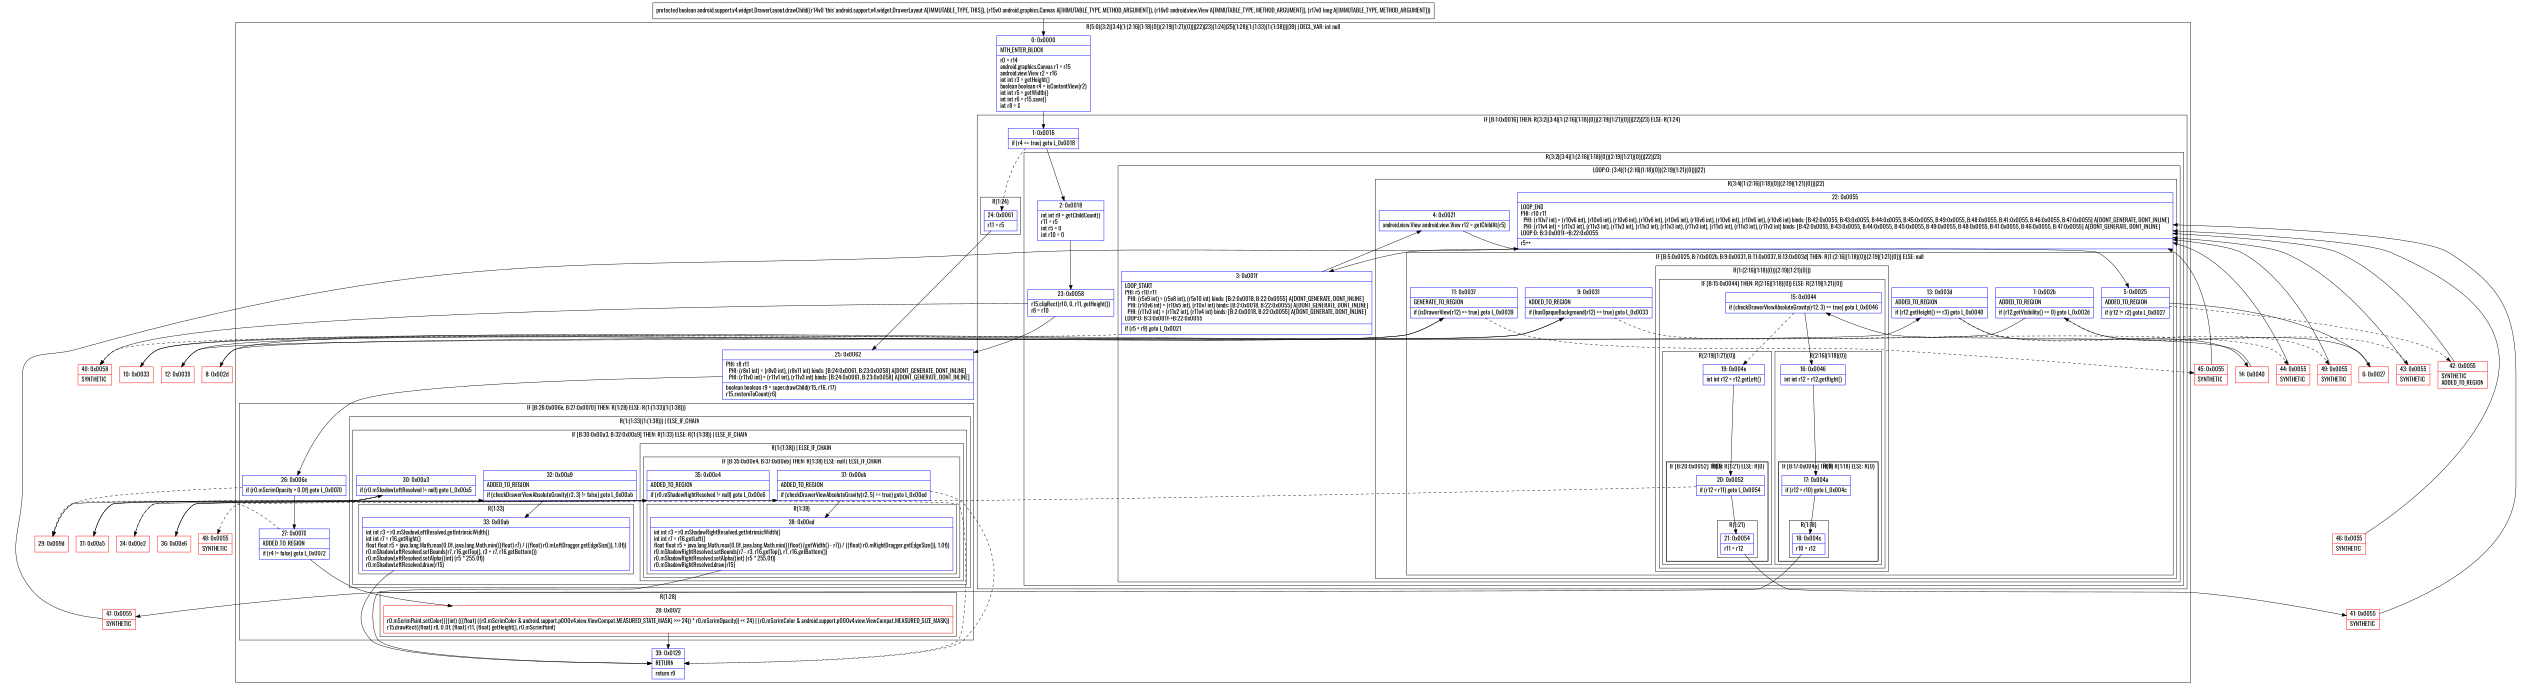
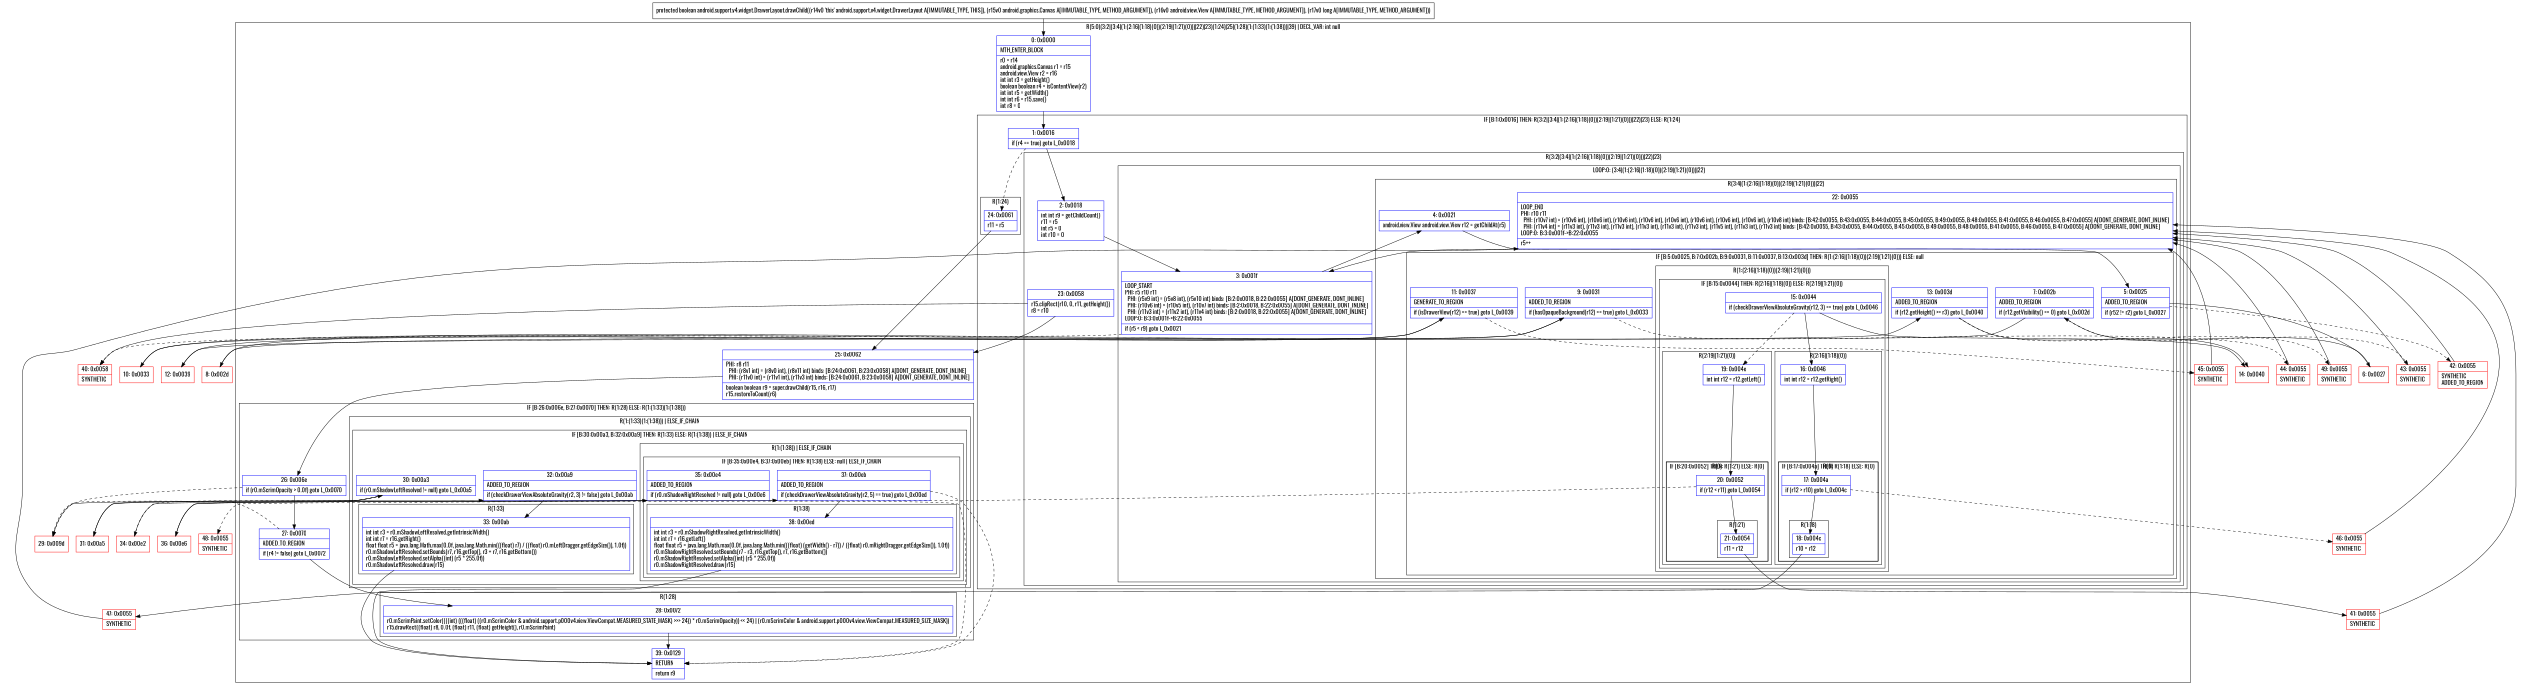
(1071, 263) -> (1140, 253)
(2135, 313) -> (2135, 313)
(2043, 339) -> (2032, 338)
none -> (2089, 516)
(668, 619) -> (668, 619)
